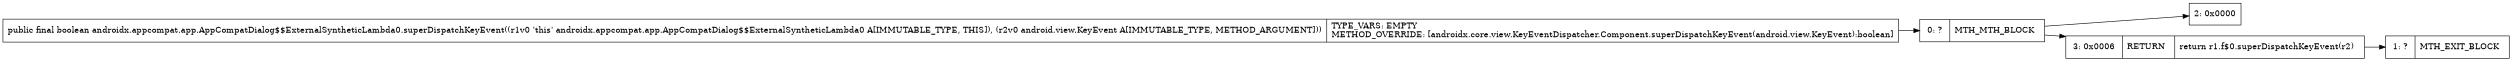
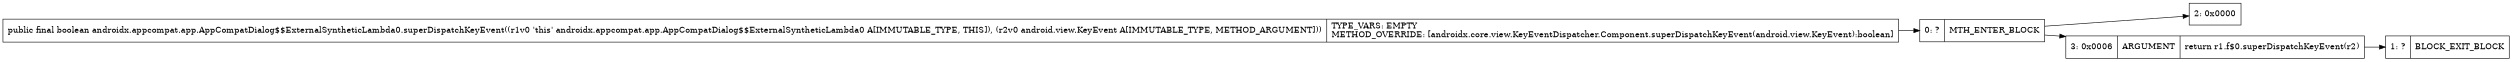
(1995, 30) -> (1995, 30)
(2146, 47) -> (2149, 47)
(2460, 47) -> (2460, 47)
